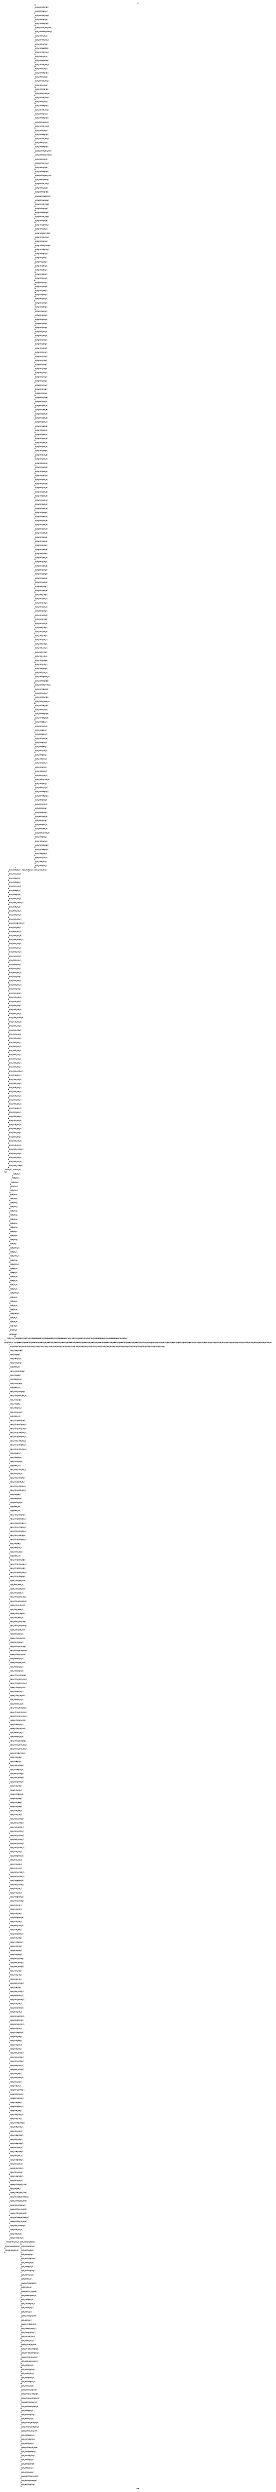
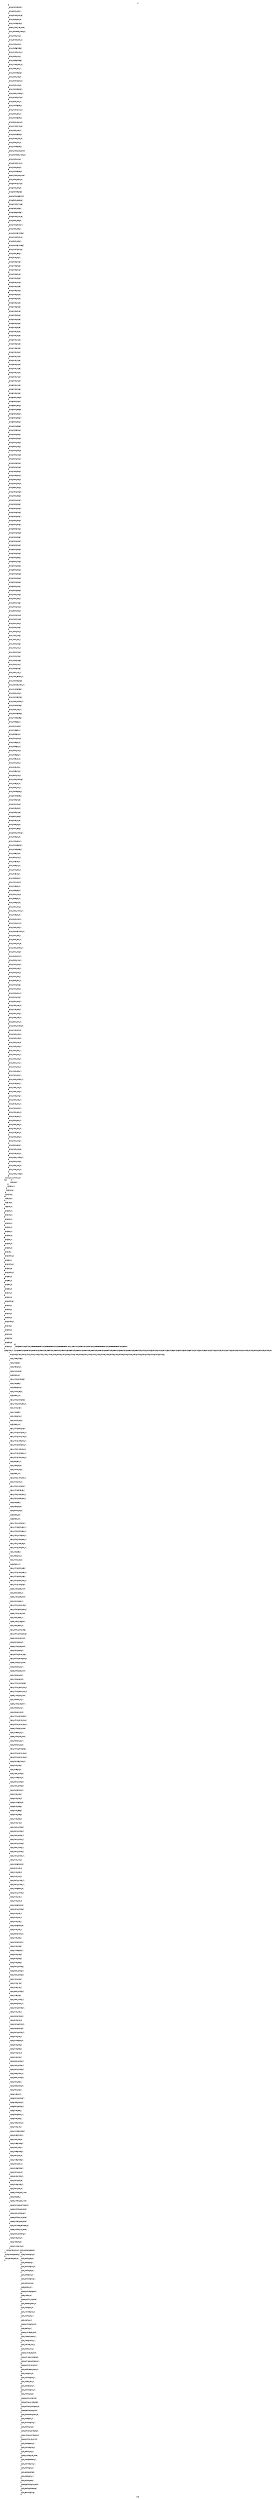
(21, 870) -> (8, 874)
